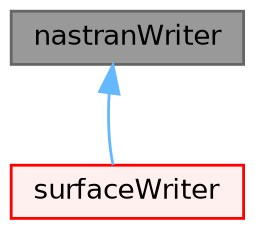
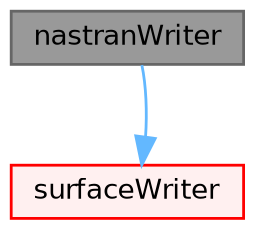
(109, 129) -> (146, 101)
